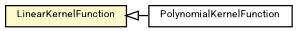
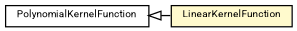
(143, 16) -> (166, 16)
